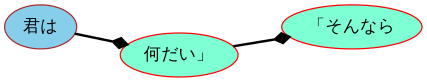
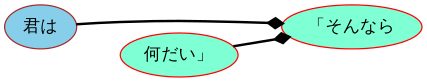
(94, 38) -> (172, 21)
